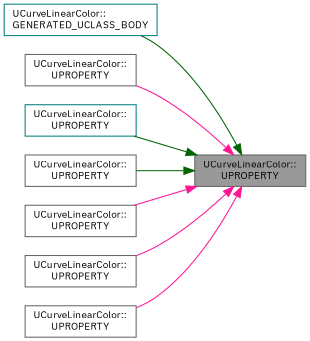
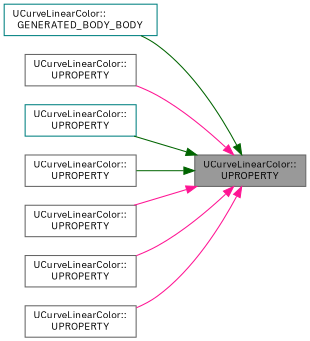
(81, 20) -> (81, 20)
